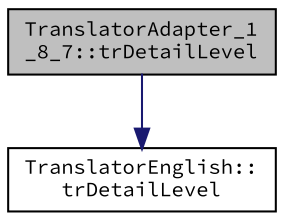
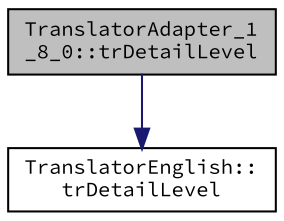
(142, 42) -> (142, 42)
